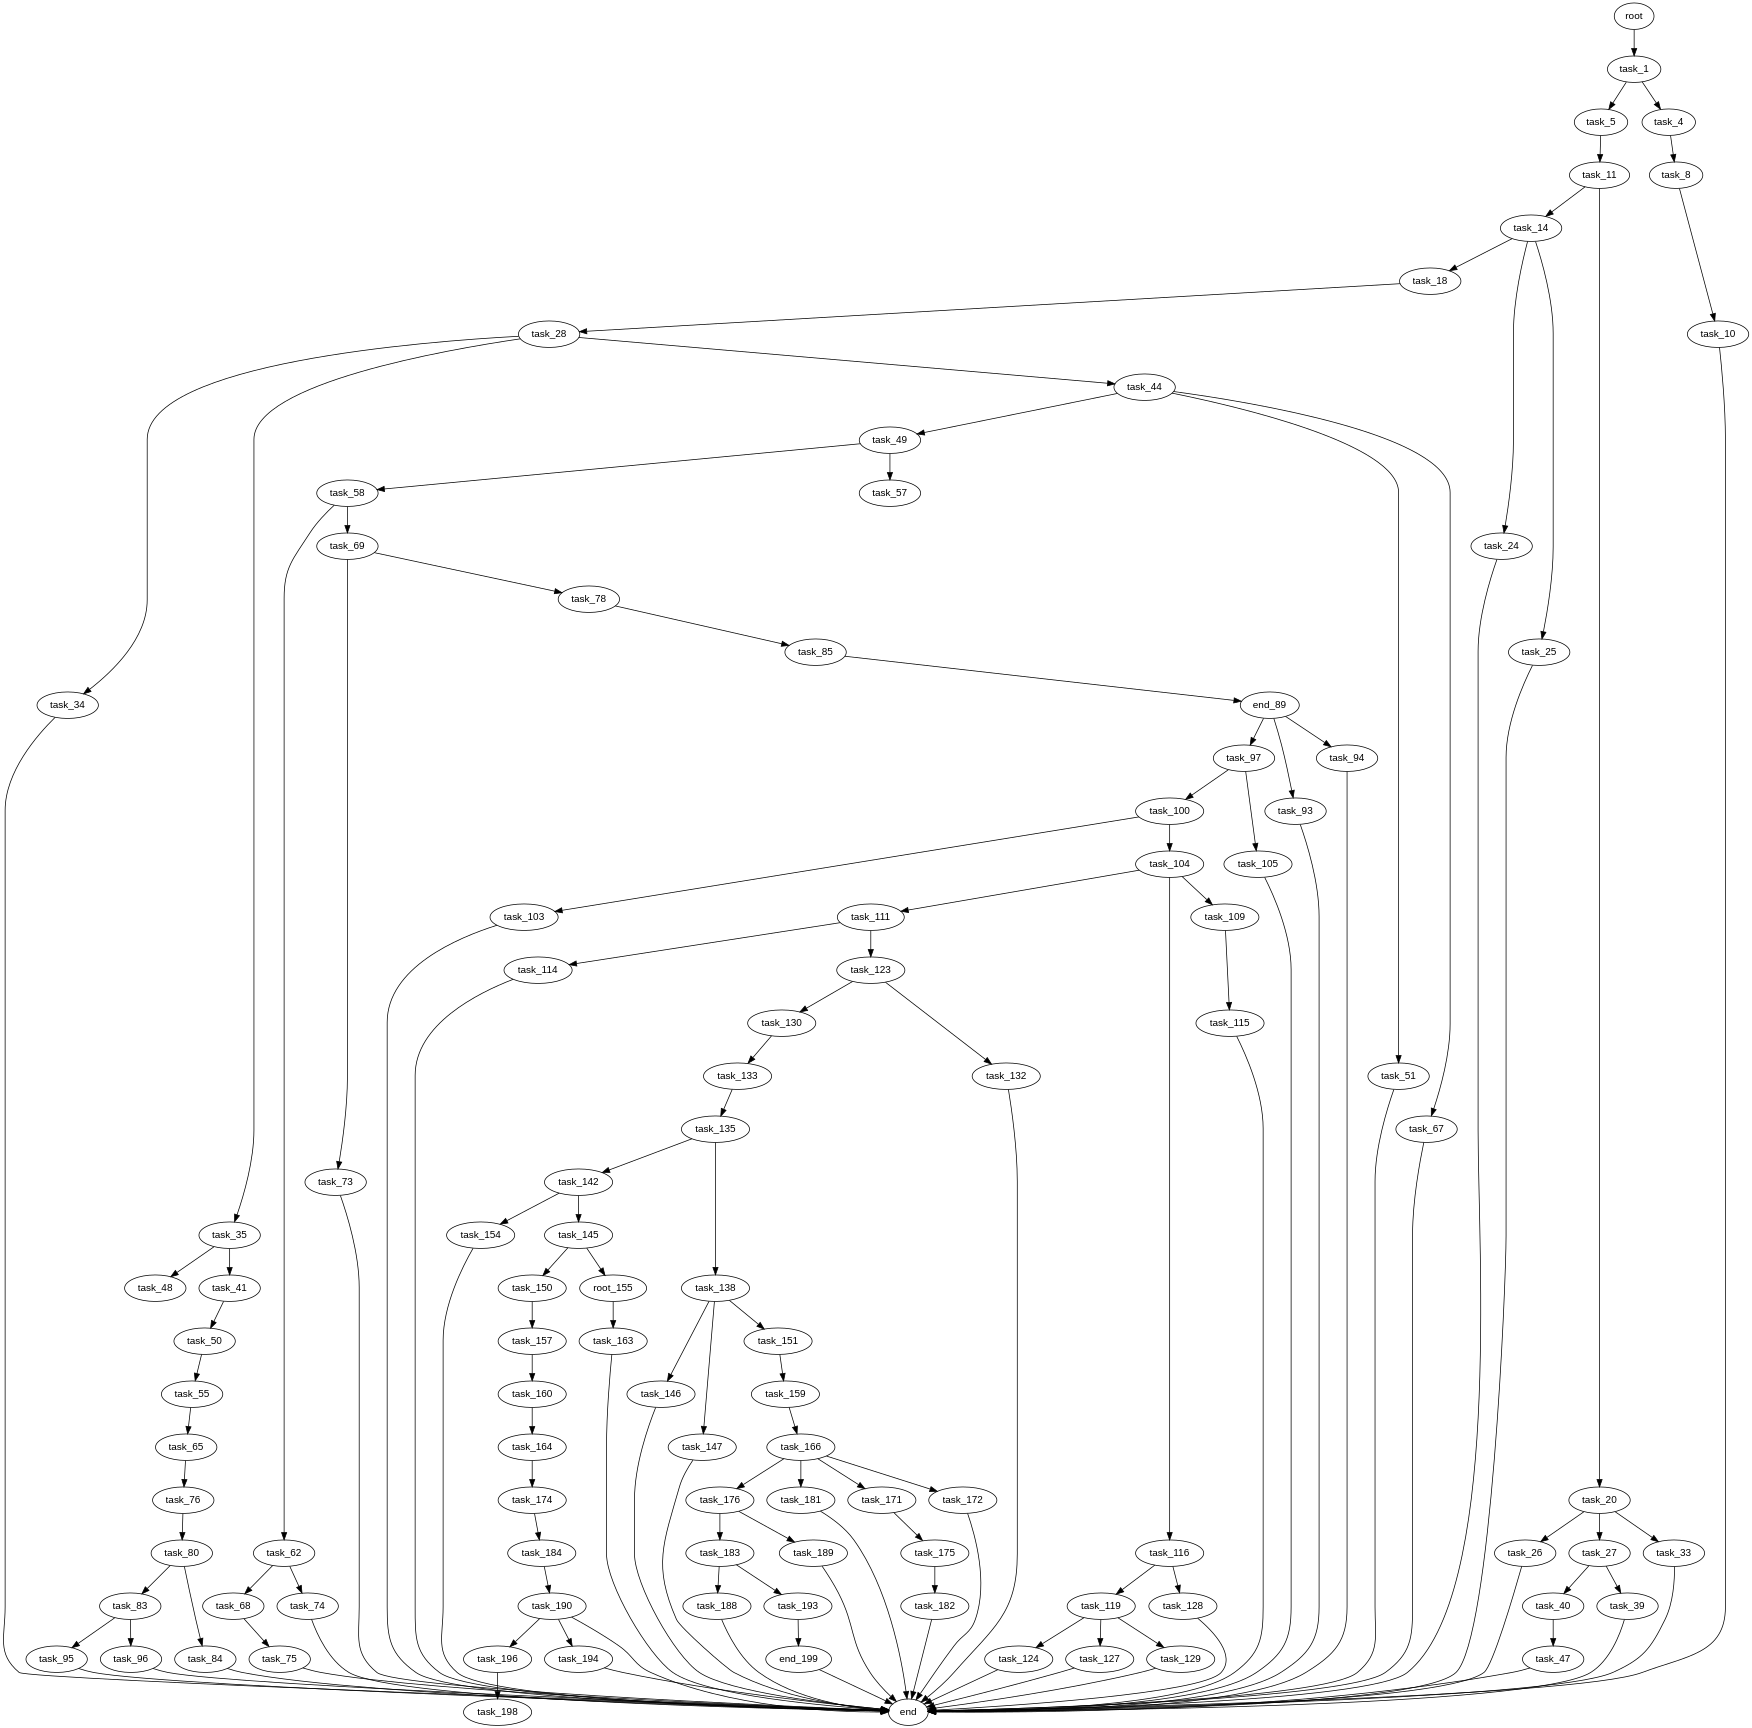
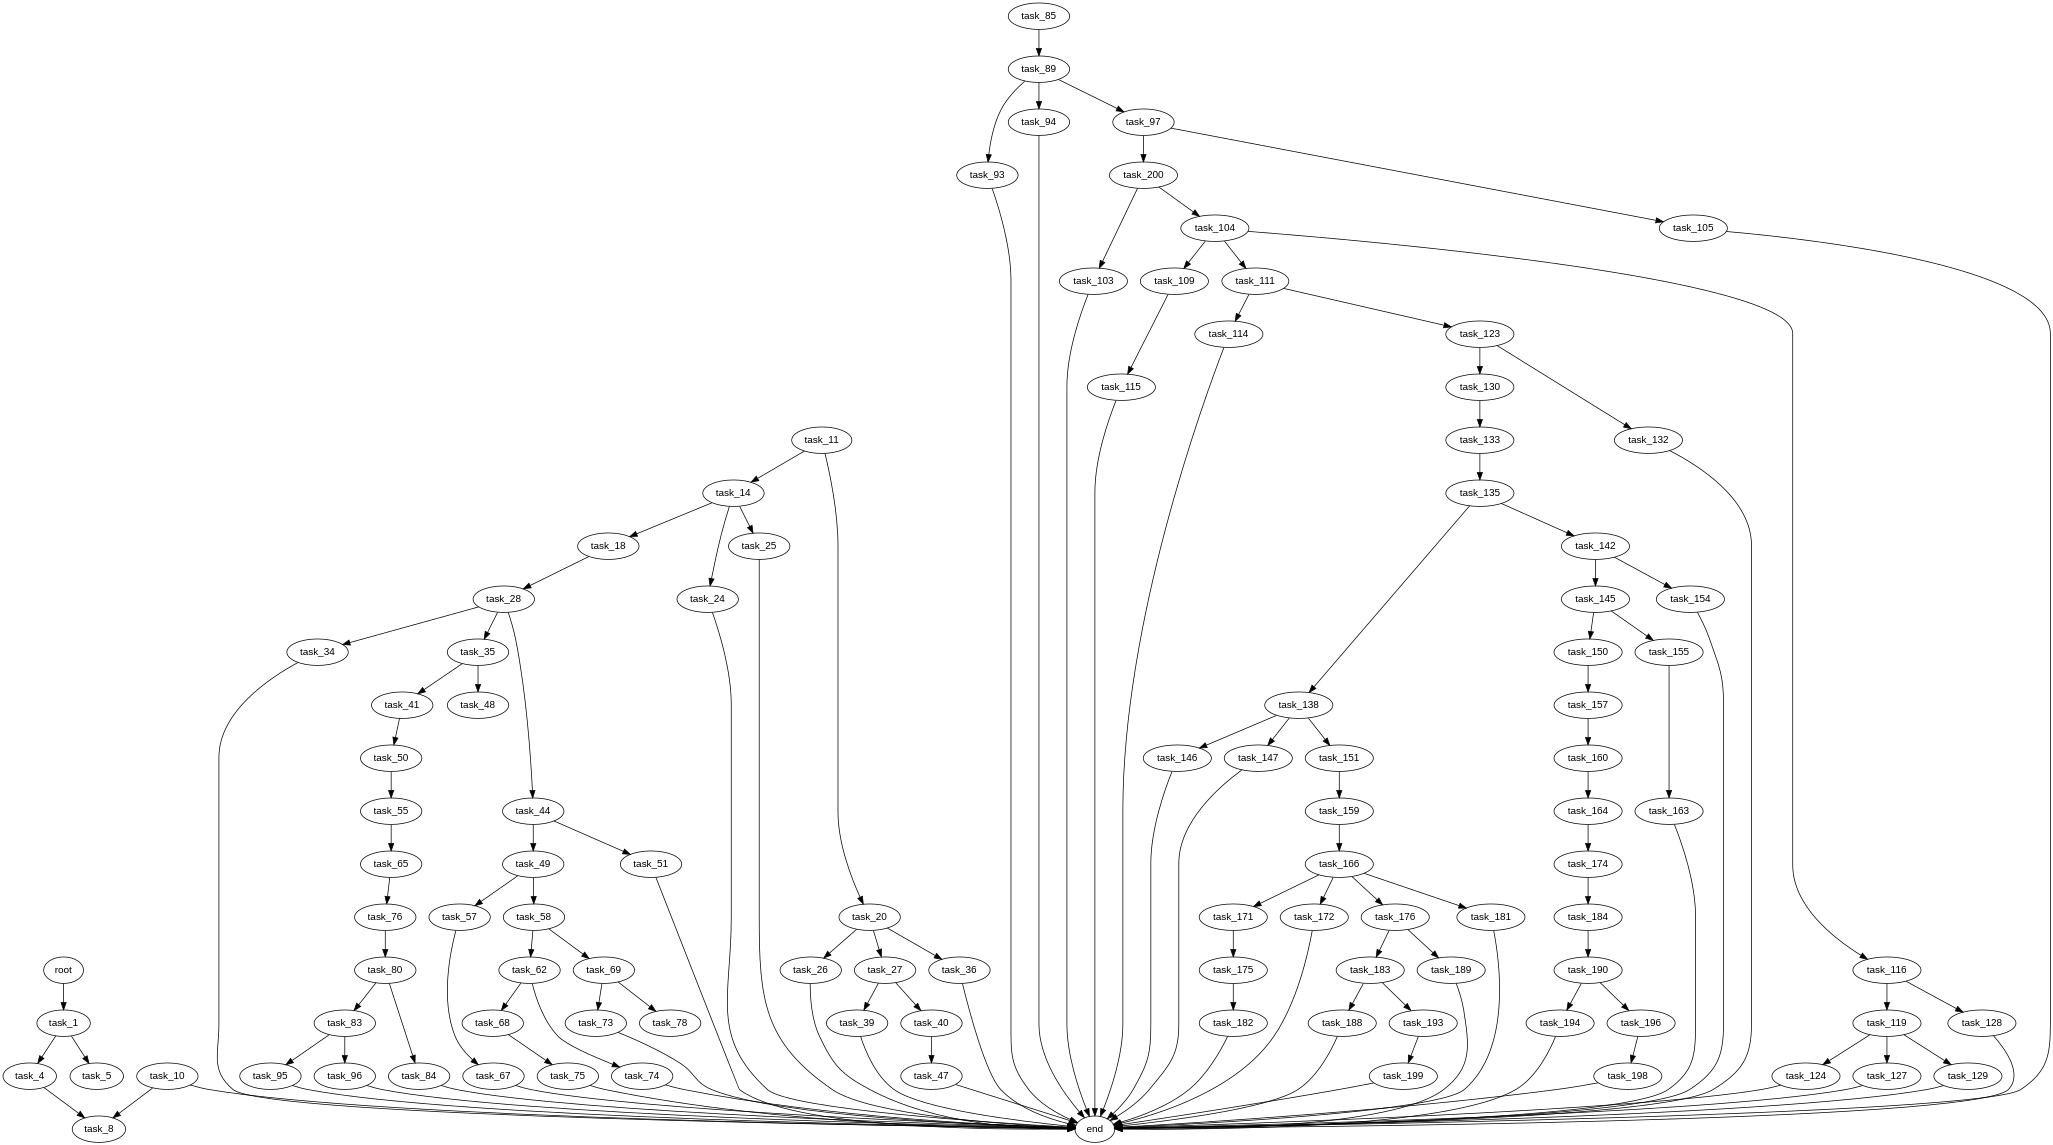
(1600, 145) -> none
(1696, 251) -> (136, 1101)
(698, 625) -> none
(1450, 649) -> (448, 998)
(1270, 705) -> (1039, 69)
(1170, 811) -> (1143, 175)
(613, 1288) -> (1669, 652)
(1674, 1553) -> (959, 970)
(799, 1659) -> (1403, 1076)
(716, 1694) -> (1444, 1102)
